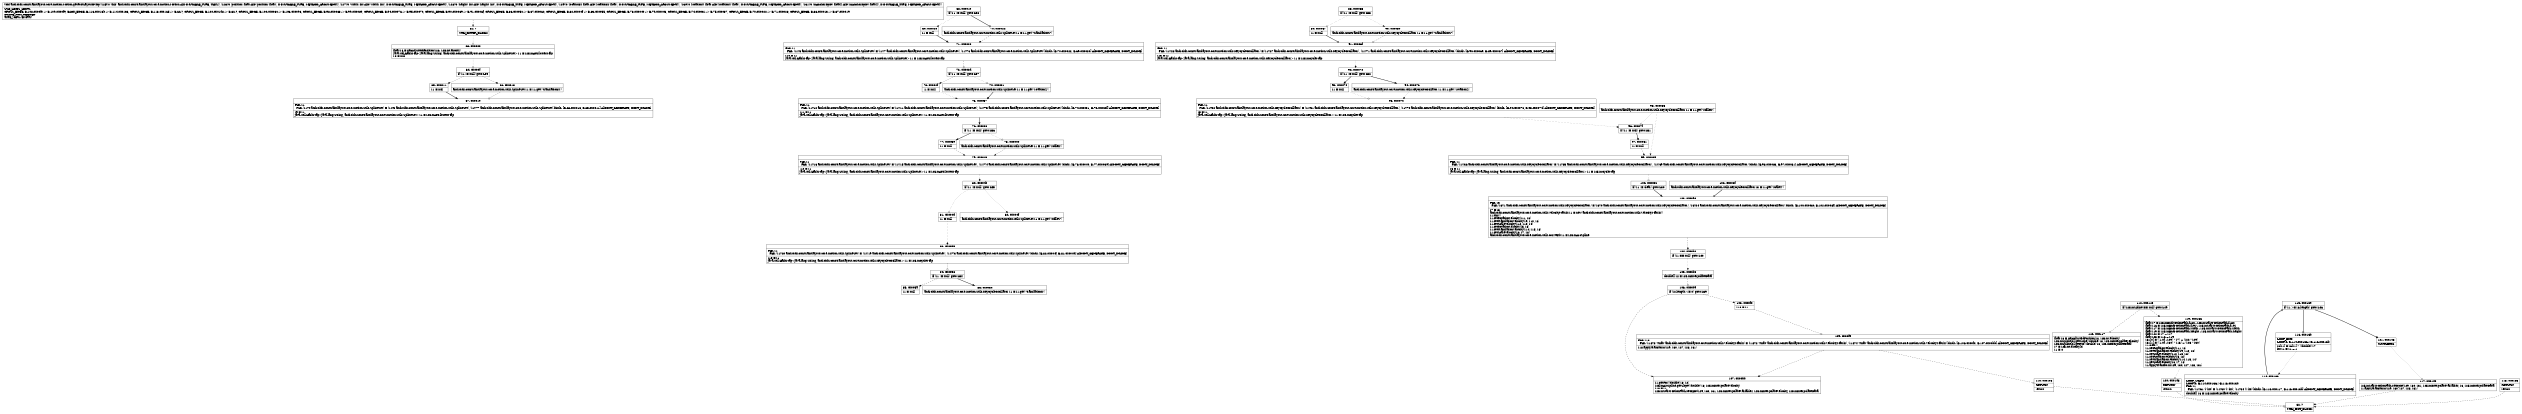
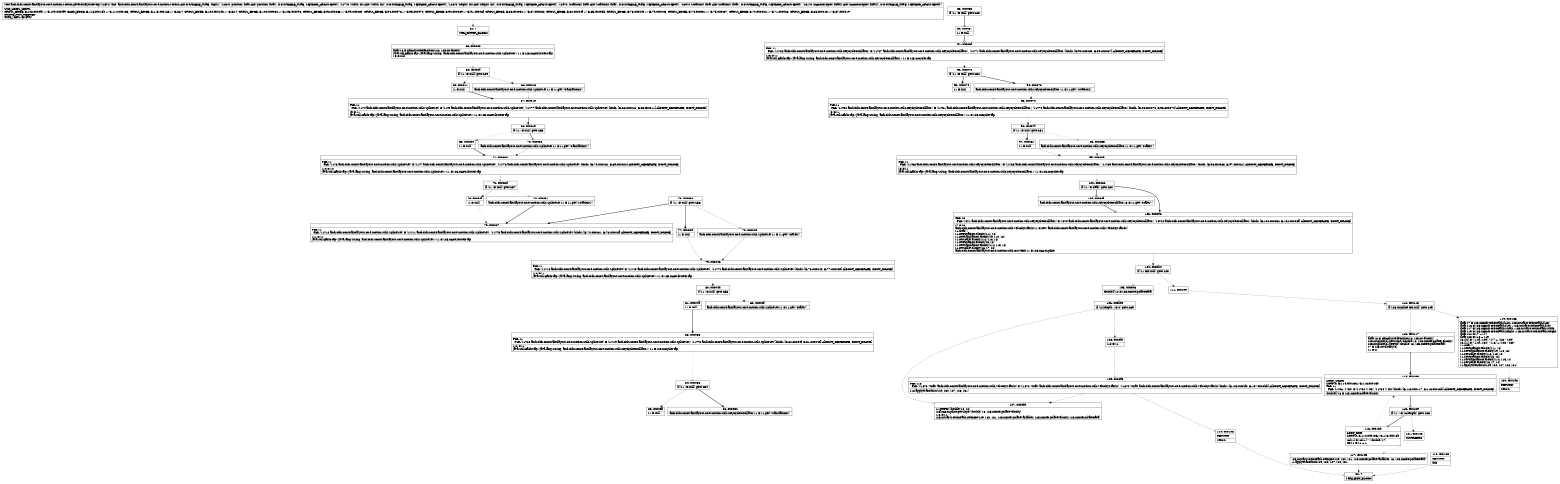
(1356, 13) -> (964, 13)
(1338, 21) -> (964, 20)
(1393, 31) -> none
(399, 56) -> (399, 56)
(791, 56) -> (328, 169)
(1647, 118) -> (1061, 136)
none -> (528, 120)
(980, 120) -> (609, 213)
(964, 136) -> (685, 216)
(995, 136) -> (717, 216)
none -> (1097, 192)
(1495, 216) -> (961, 231)
(947, 232) -> (693, 320)
(1688, 263) -> (1141, 279)
(947, 266) -> (693, 365)
(1688, 281) -> (1122, 297)
none -> (1178, 290)
(2346, 322) -> (1412, 423)
(1628, 331) -> (972, 340)
(2059, 350) -> (1372, 350)
none -> (1410, 362)
(2506, 389) -> (1435, 463)
(2229, 404) -> none
